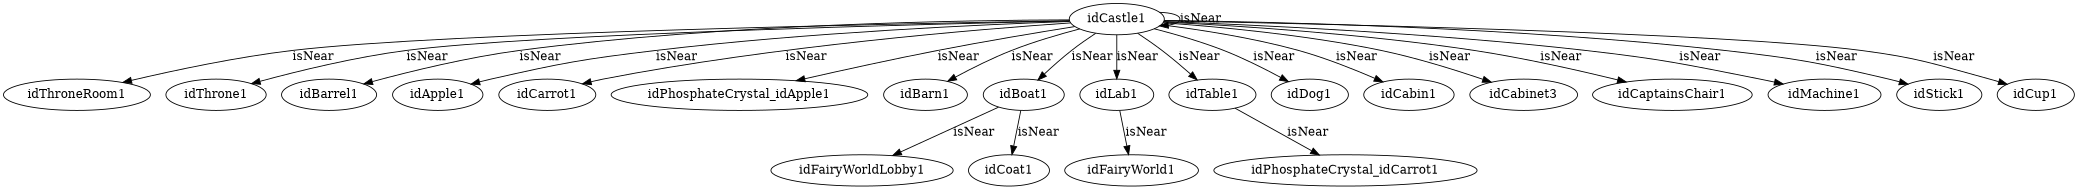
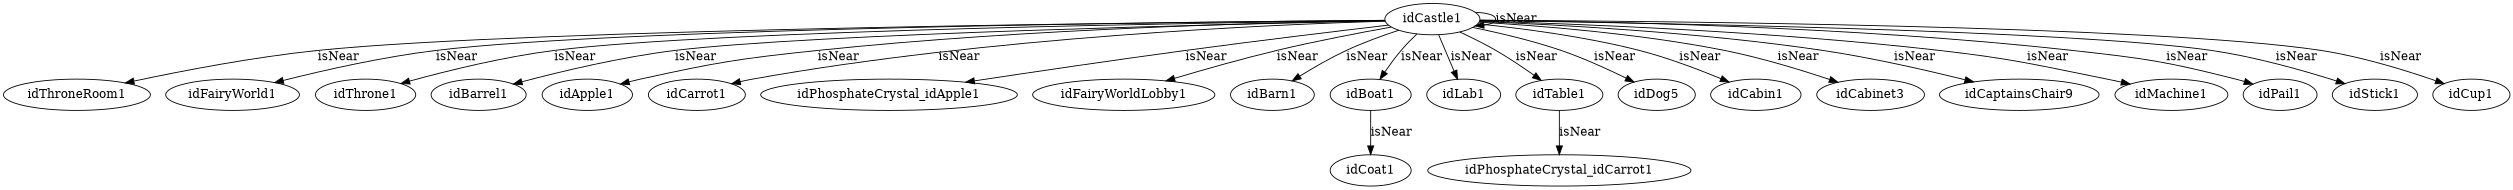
(1310, 95) -> (1657, 95)
(1672, 95) -> (2019, 95)
none -> (2280, 95)
(1123, 128) -> (832, 30)
(950, 129) -> (1282, 49)
